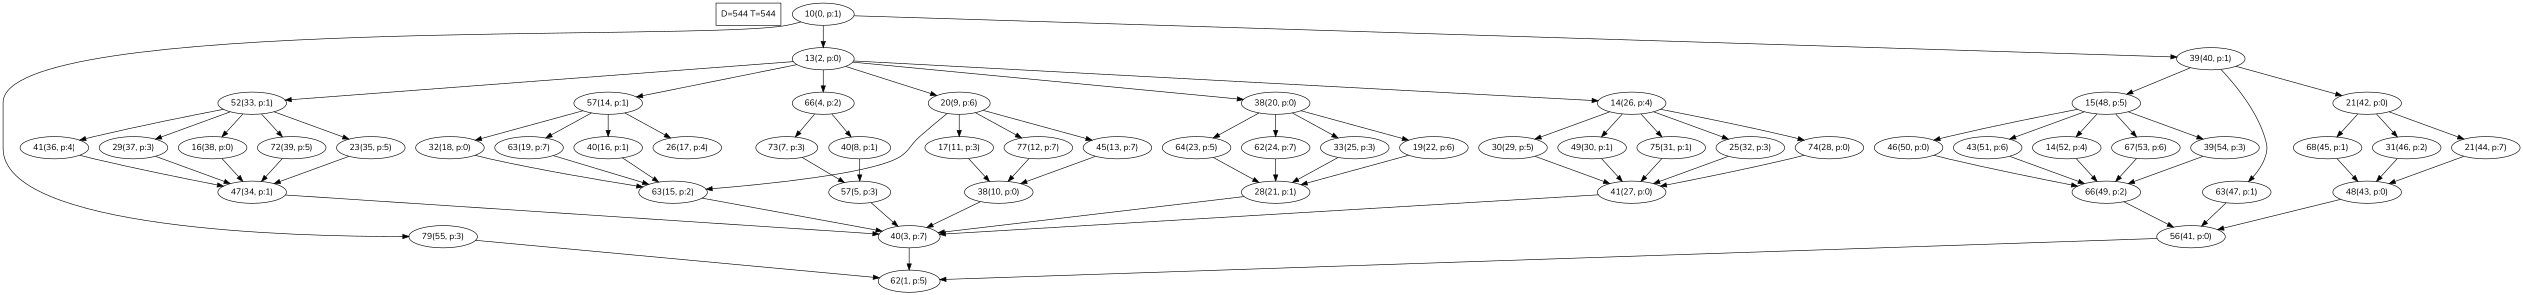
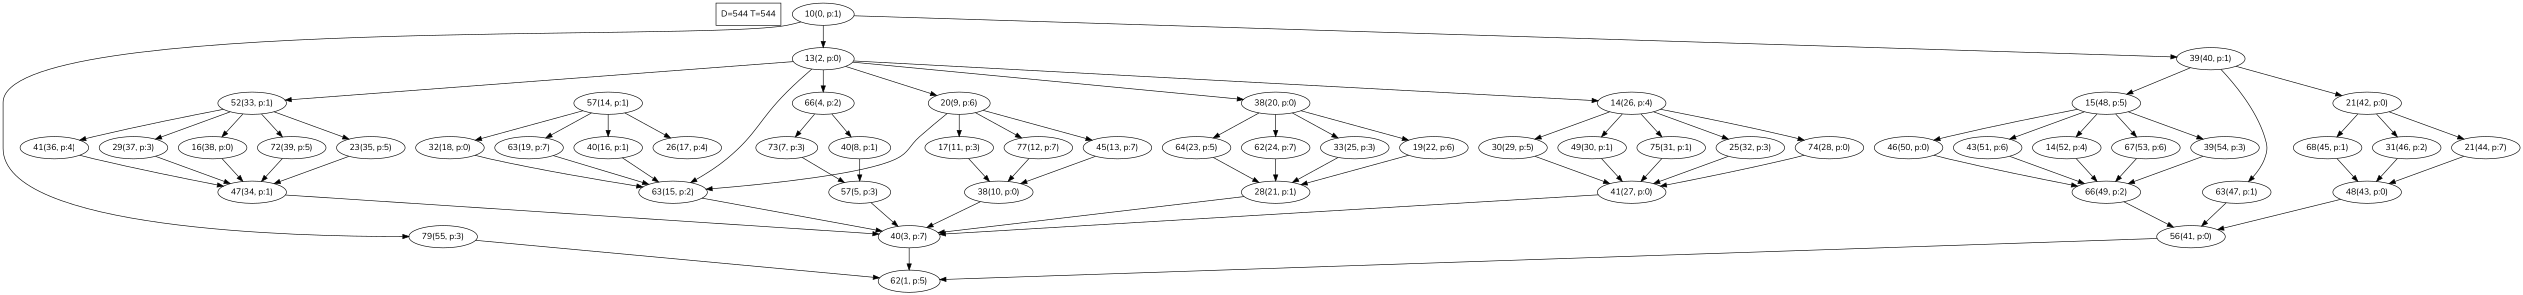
(720, 80) -> (757, 128)
